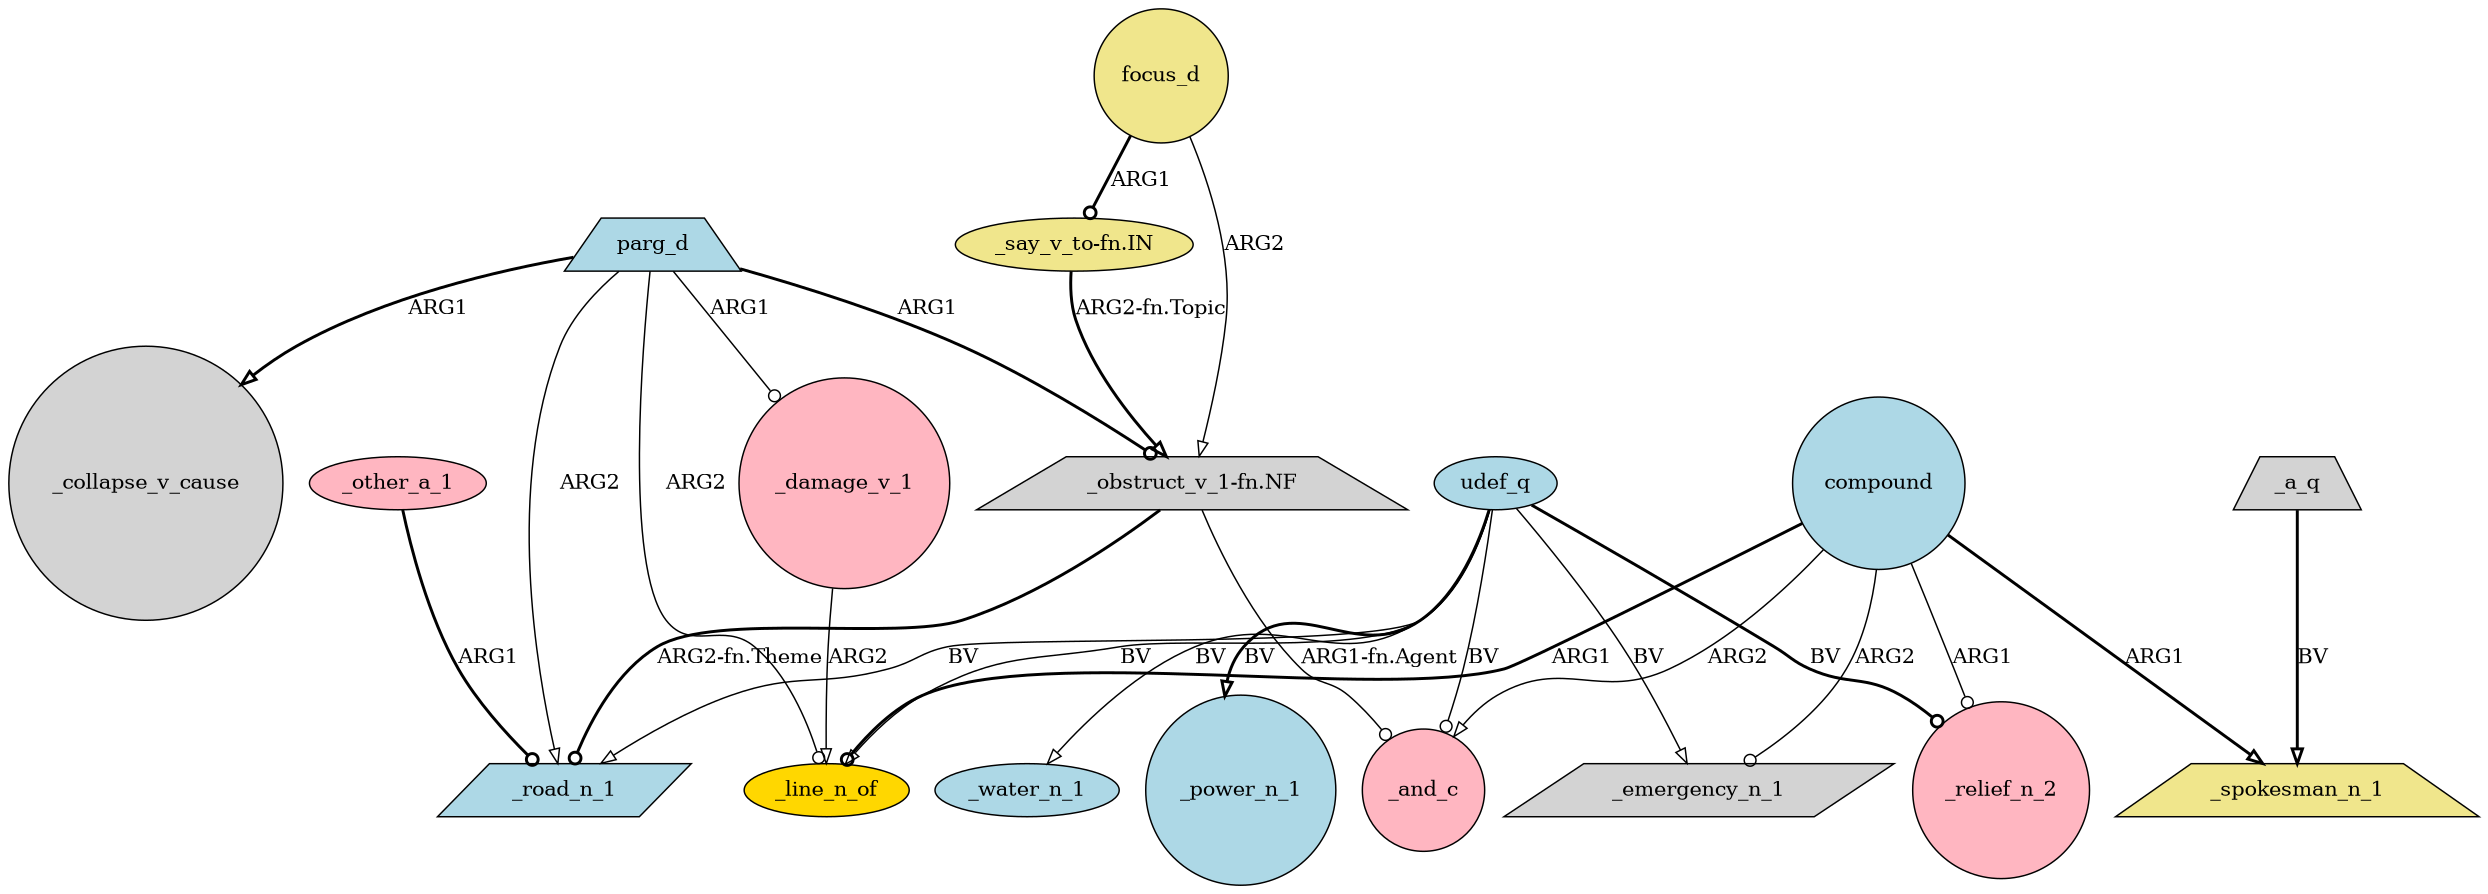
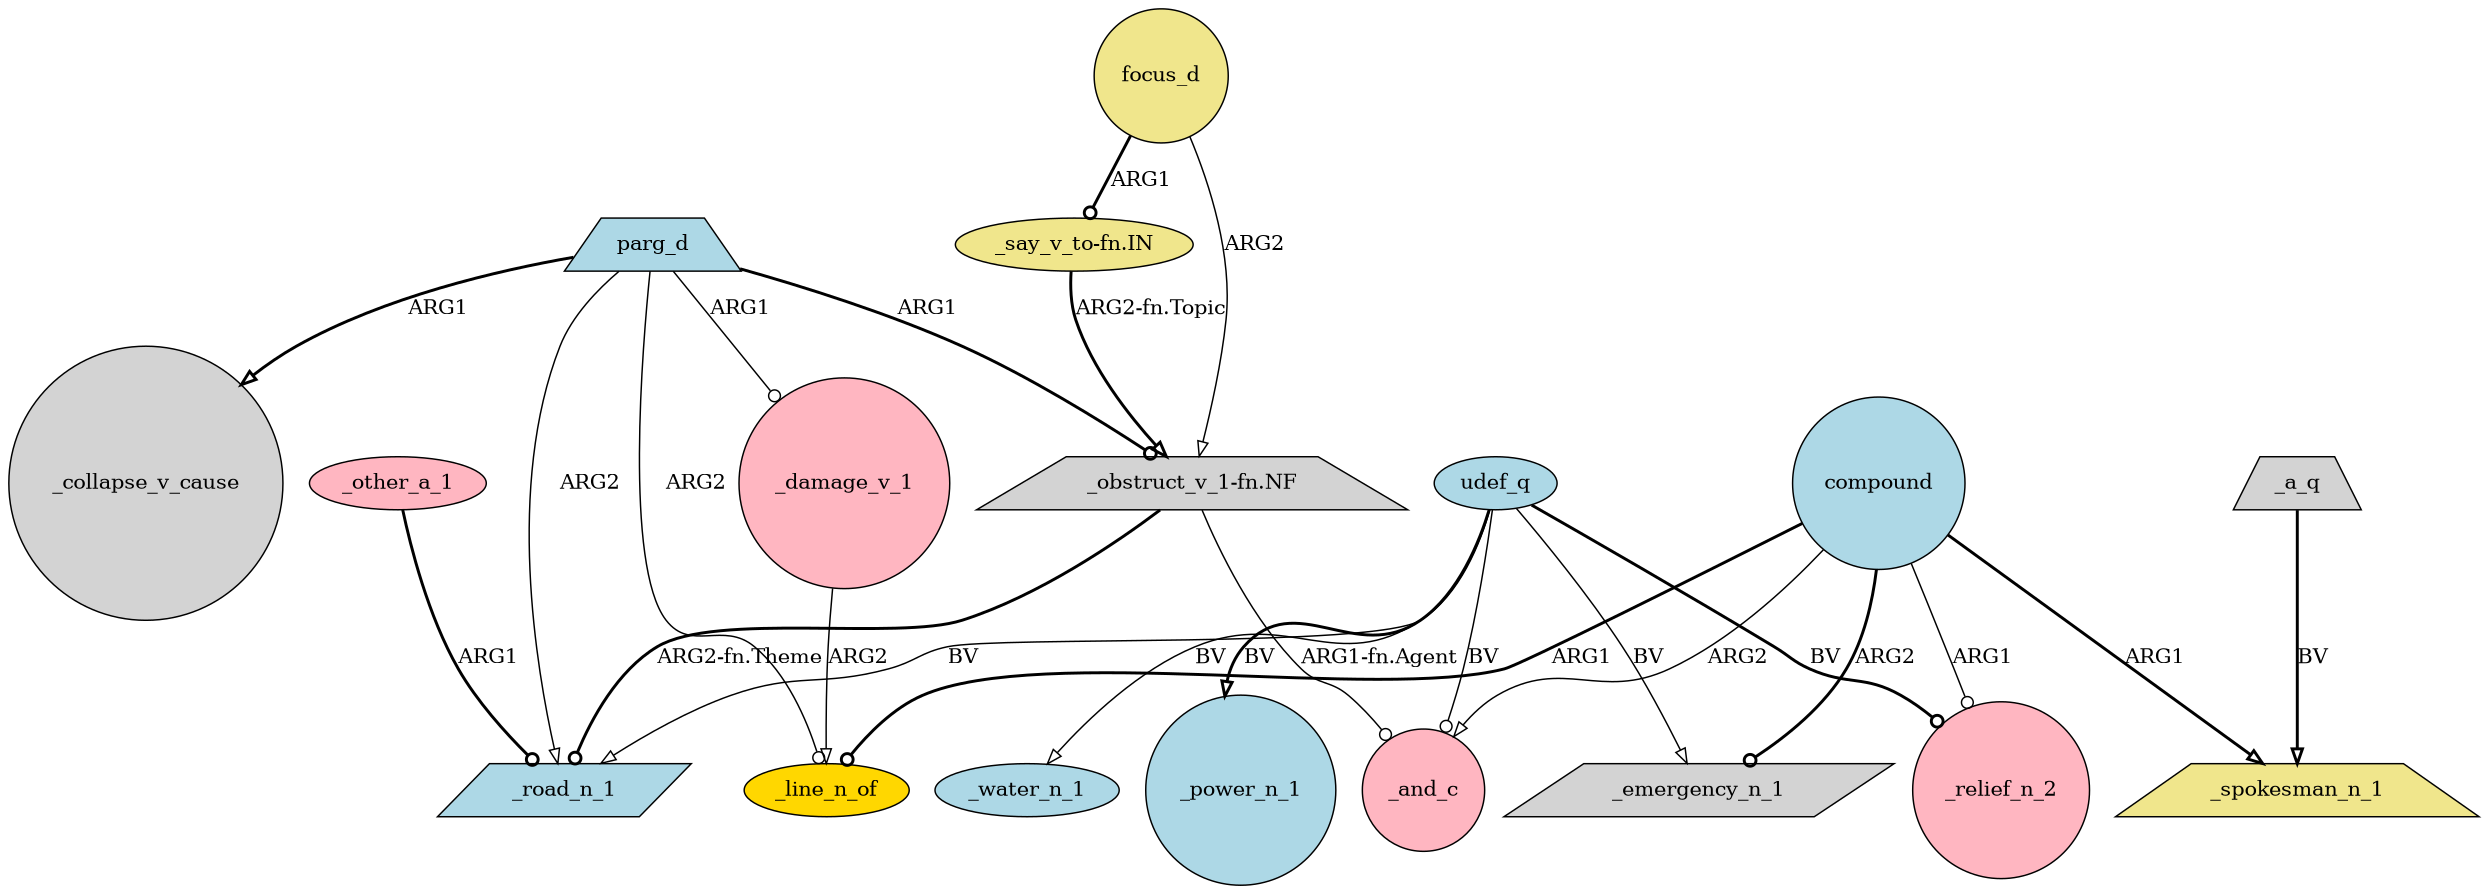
(1082, 652) -> none
(1846, 669) -> (1846, 669)
